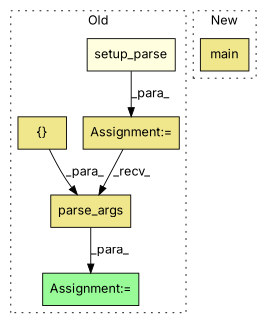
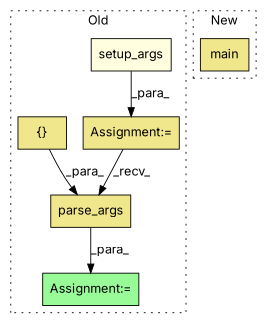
(131, 55) -> (131, 55)
